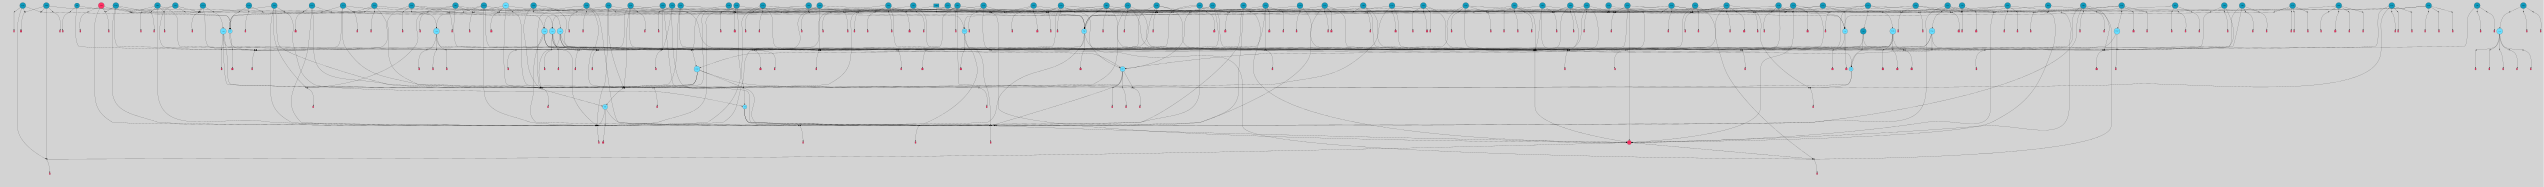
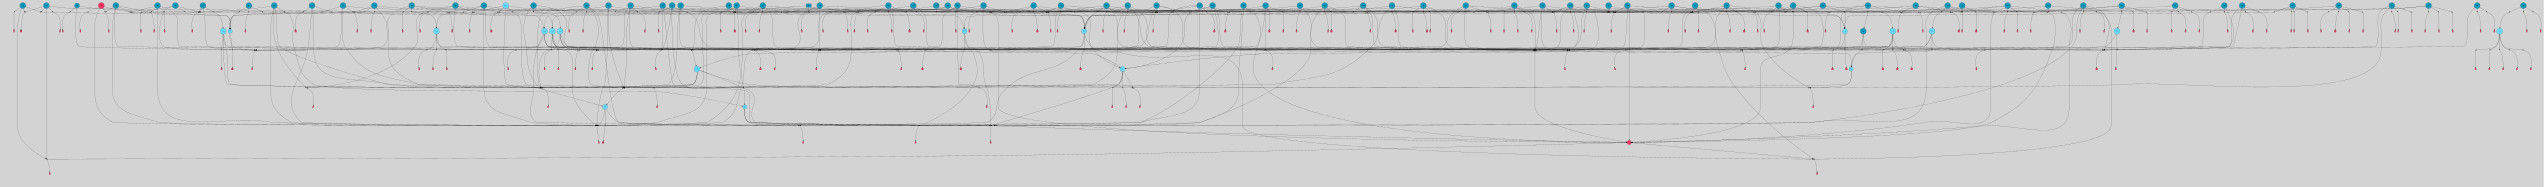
(809, 6) -> (809, 6)
(936, 6) -> (936, 6)
